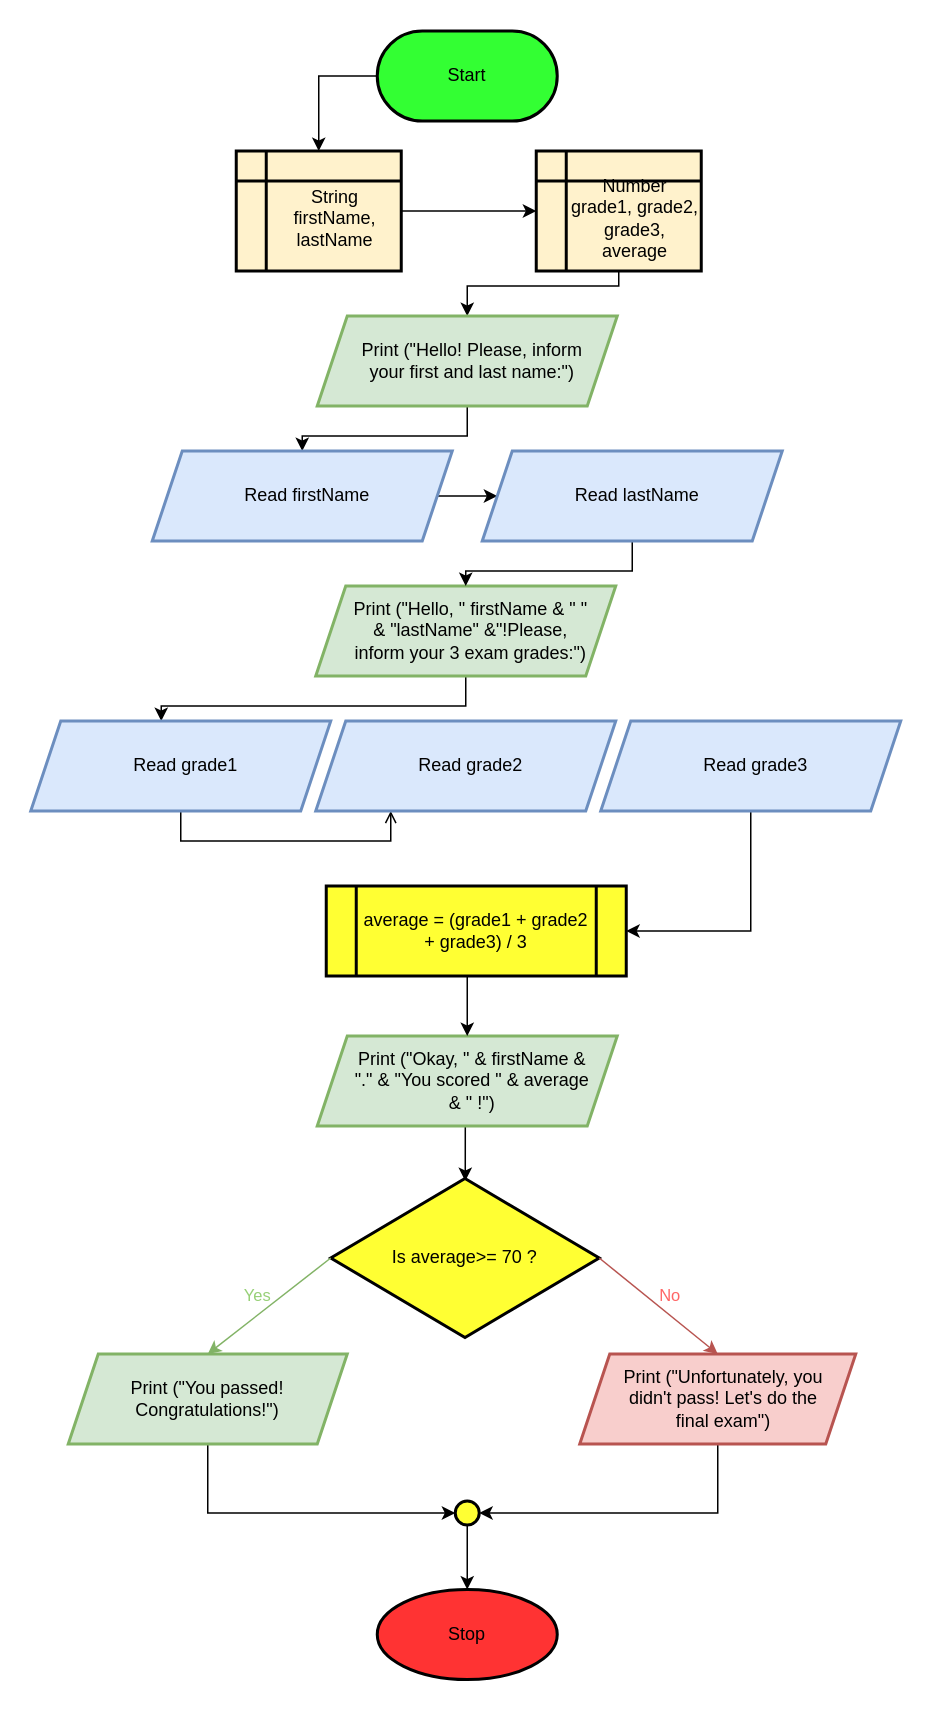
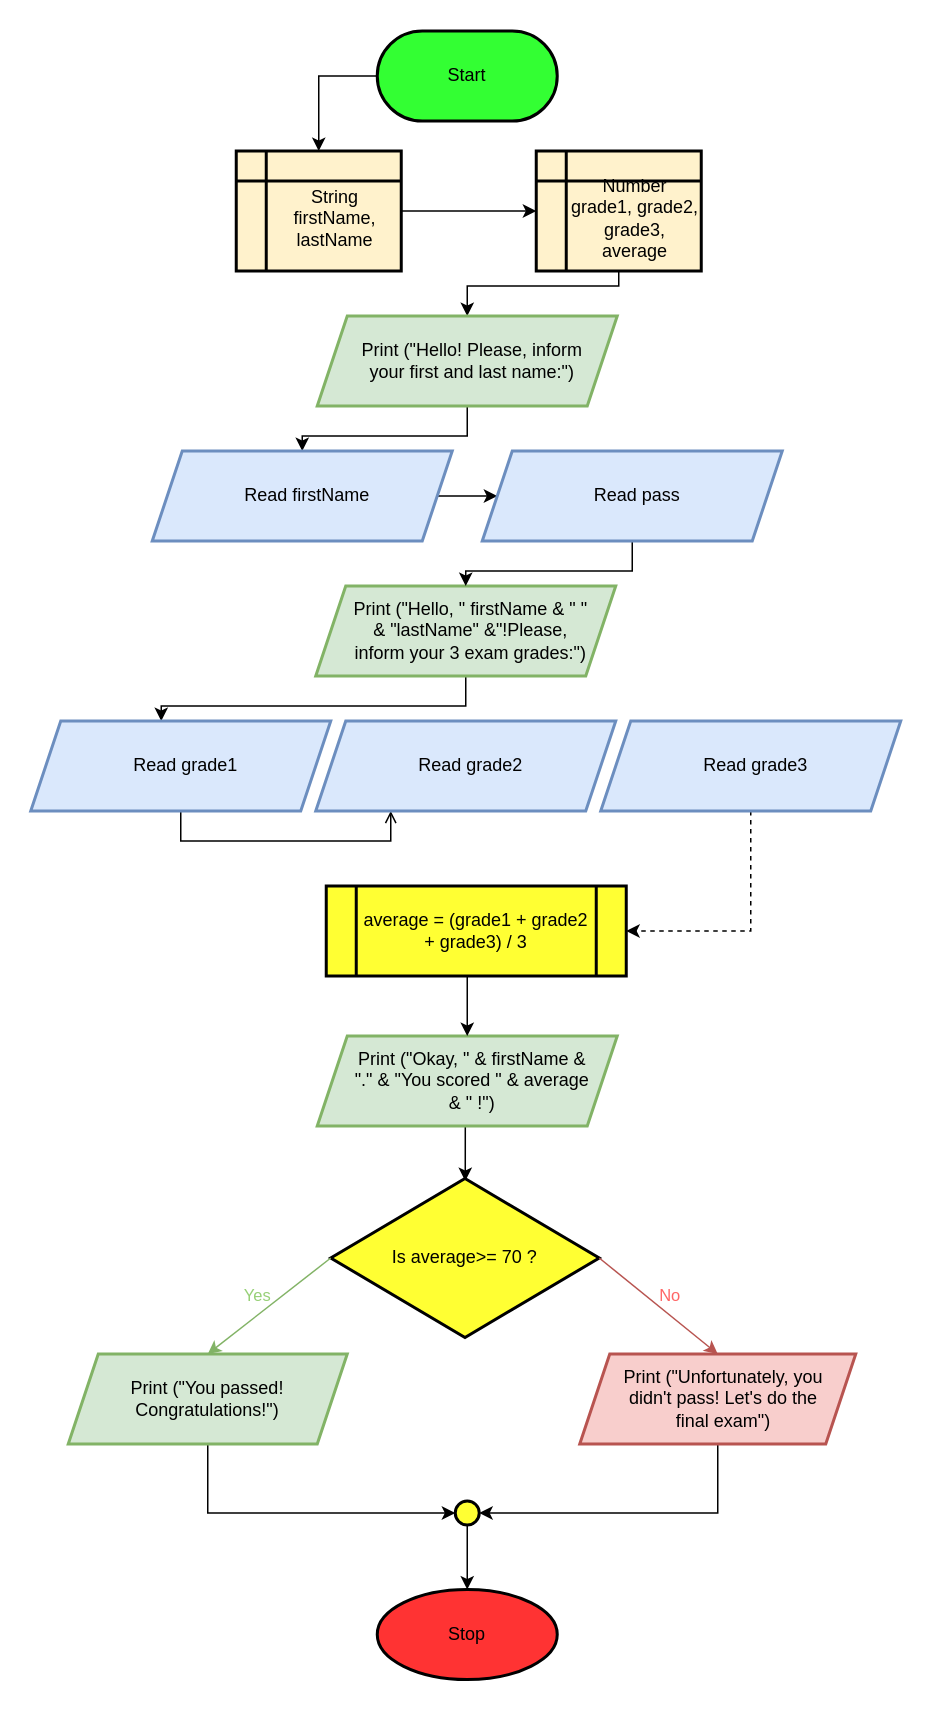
(638, 496) -> (638, 496)
(751, 929) -> (751, 929)
